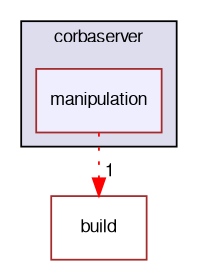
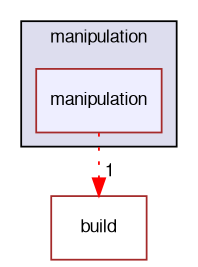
(99, 38) -> (99, 38)
